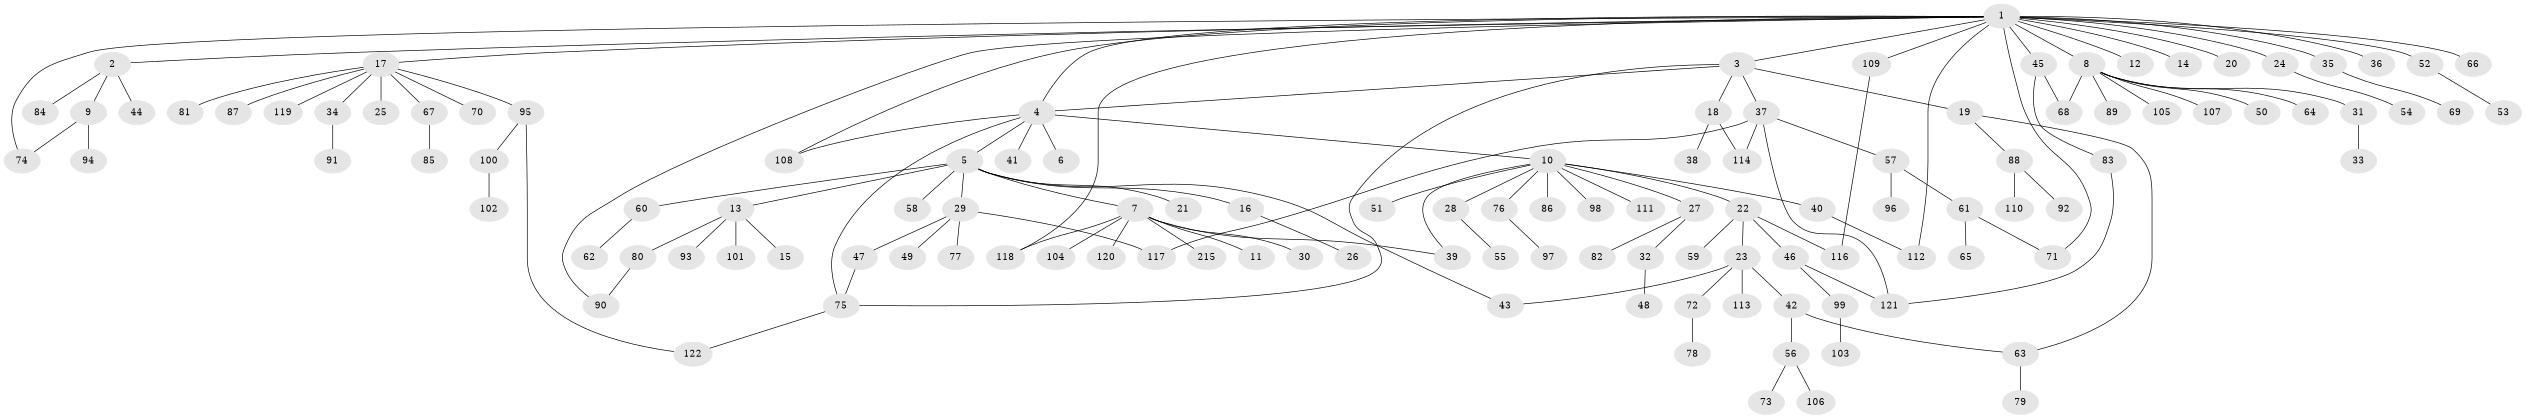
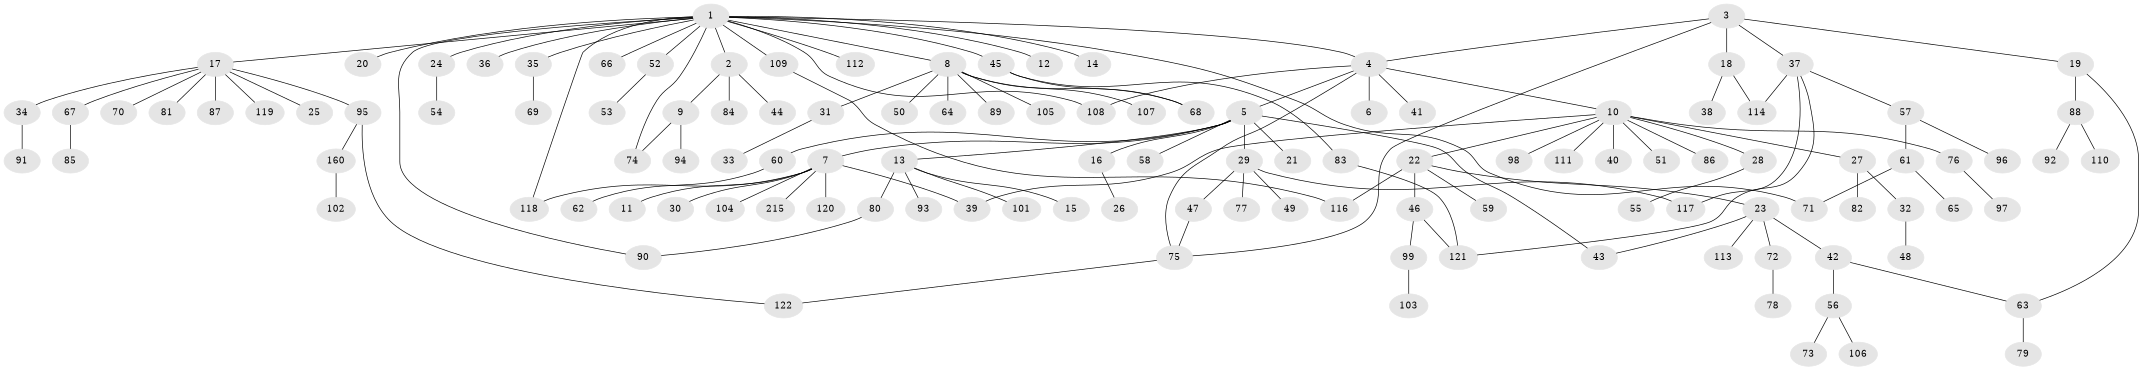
(1870, 40) -> none
(489, 161) -> (336, 161)
(1867, 233) -> none
